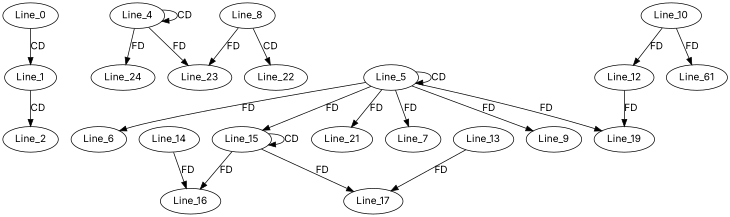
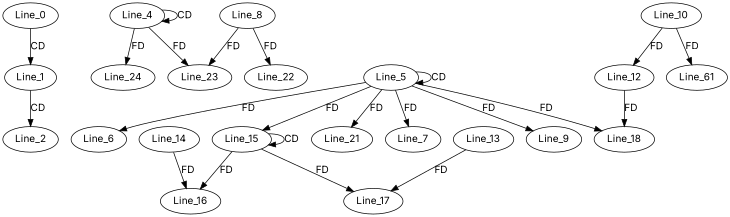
(271, 47) -> (271, 47)
(624, 139) -> (624, 139)
